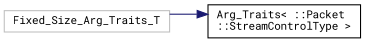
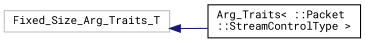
(183, 14) -> (194, 29)
